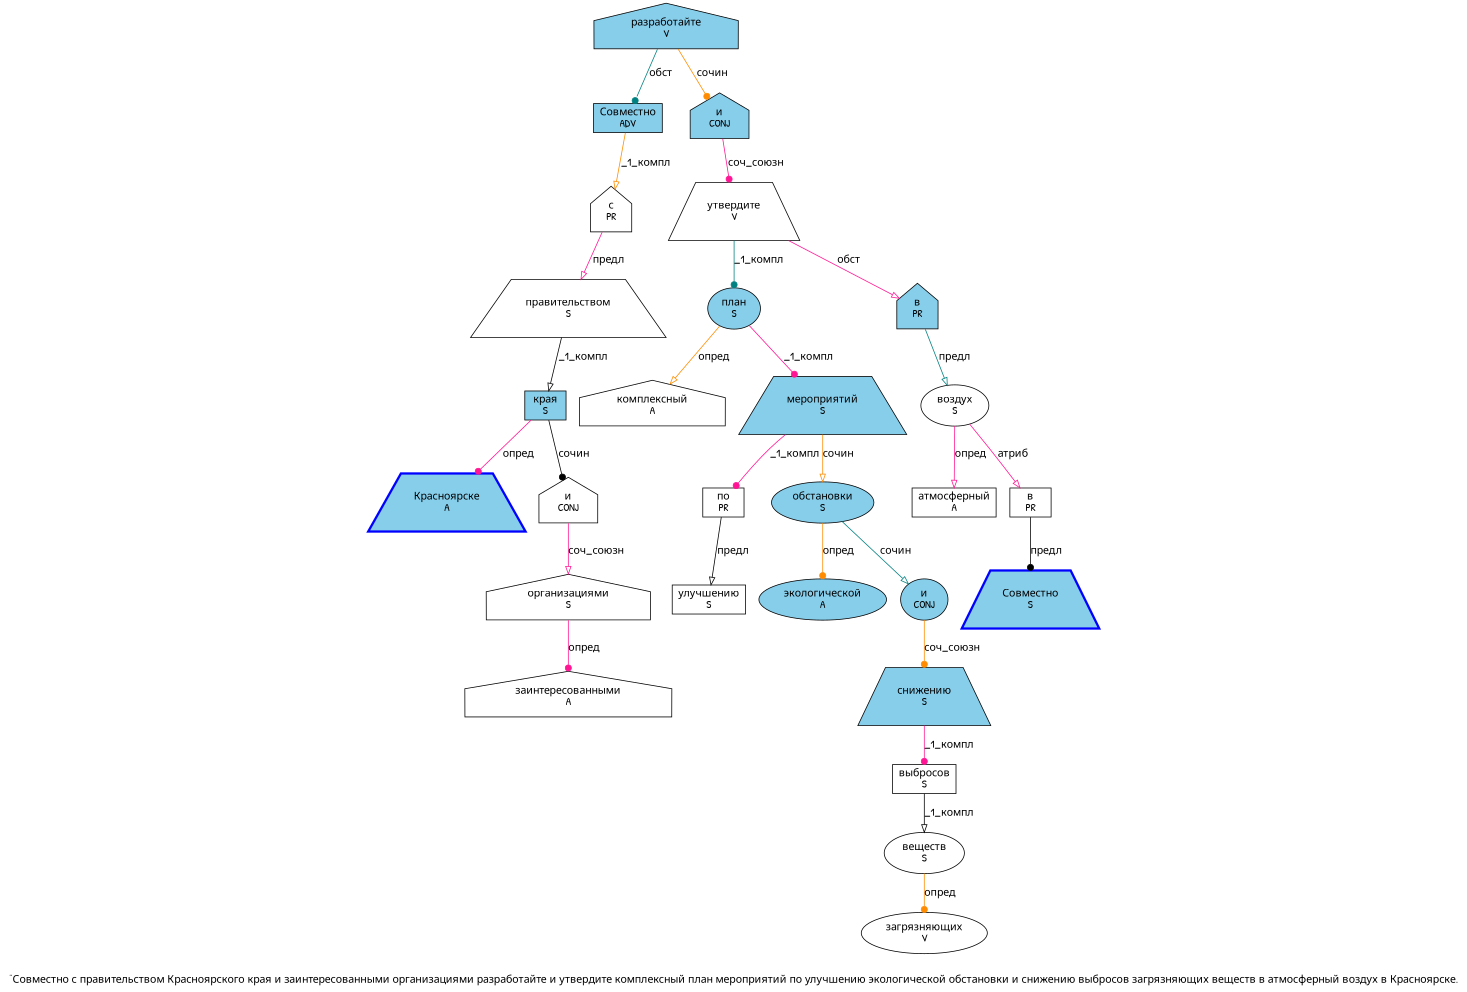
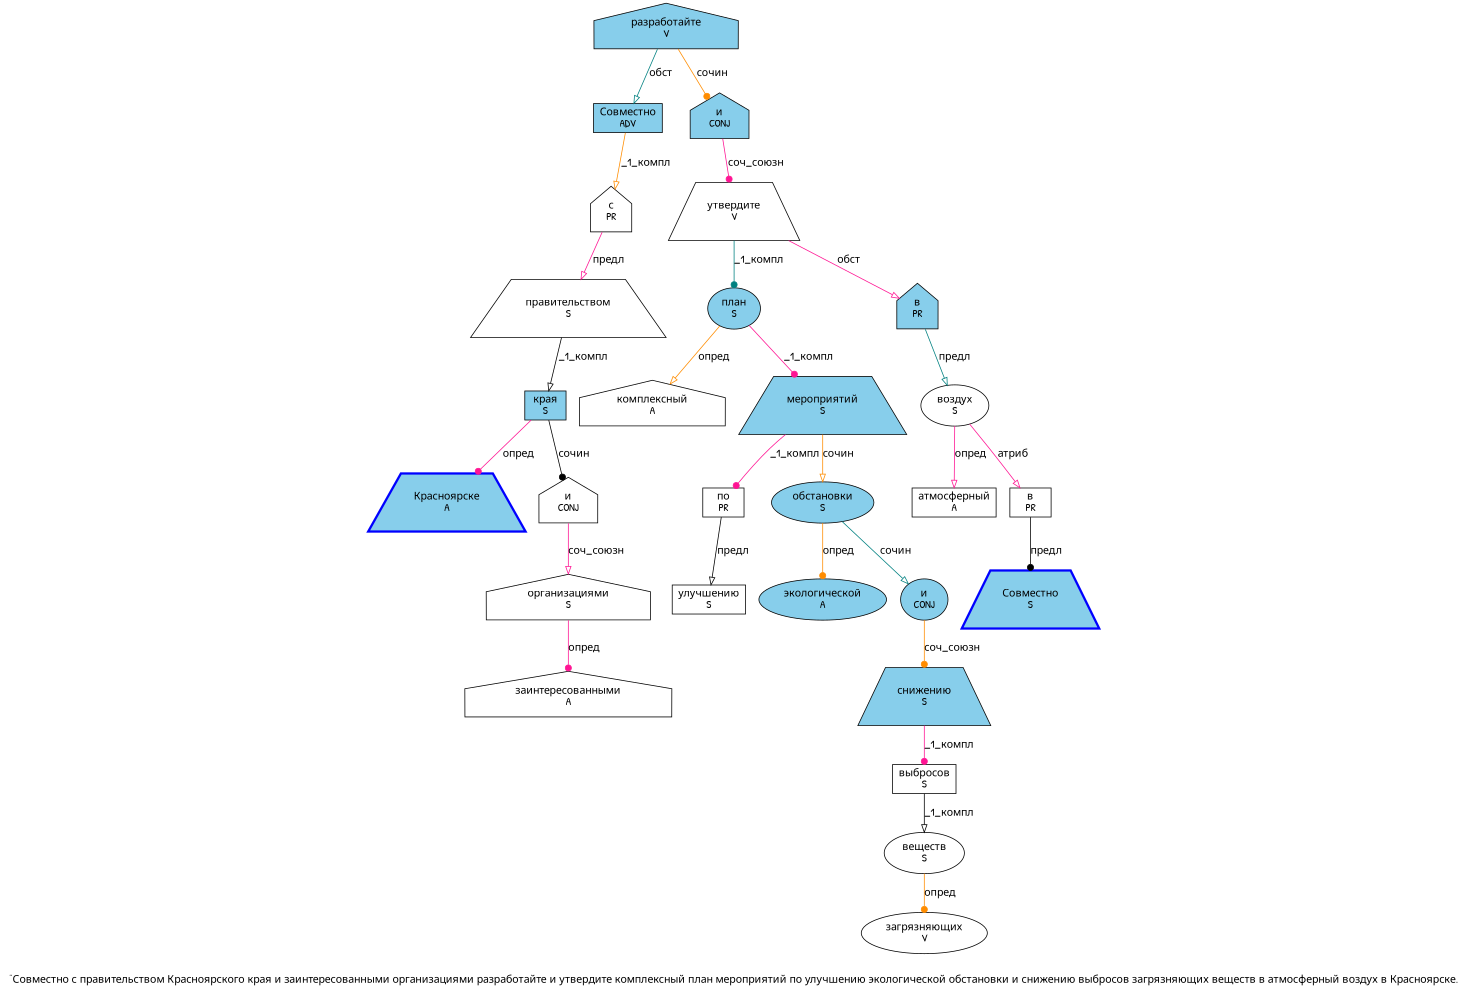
(647, 73) -> (647, 73)
